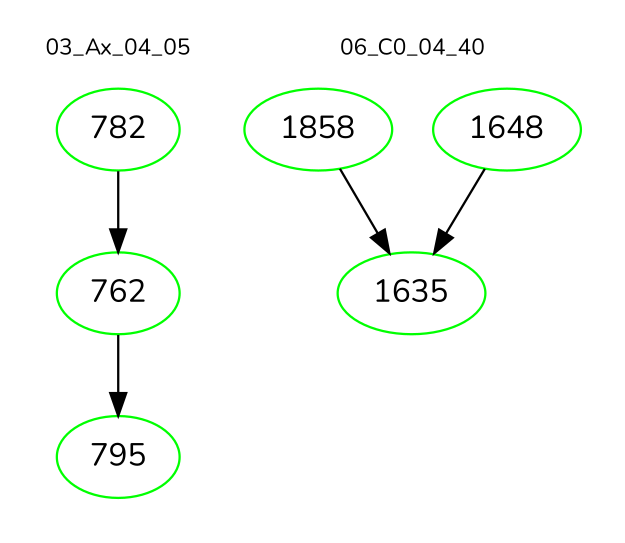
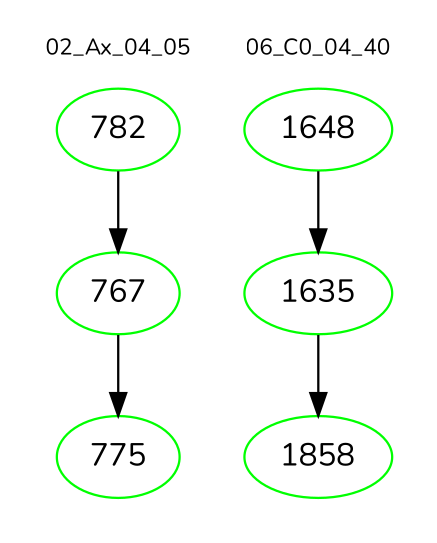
(118, 49) -> (118, 49)
(359, 201) -> (318, 364)
(118, 293) -> (118, 293)
(118, 457) -> (118, 457)
